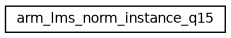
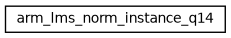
(115, 19) -> (115, 19)
